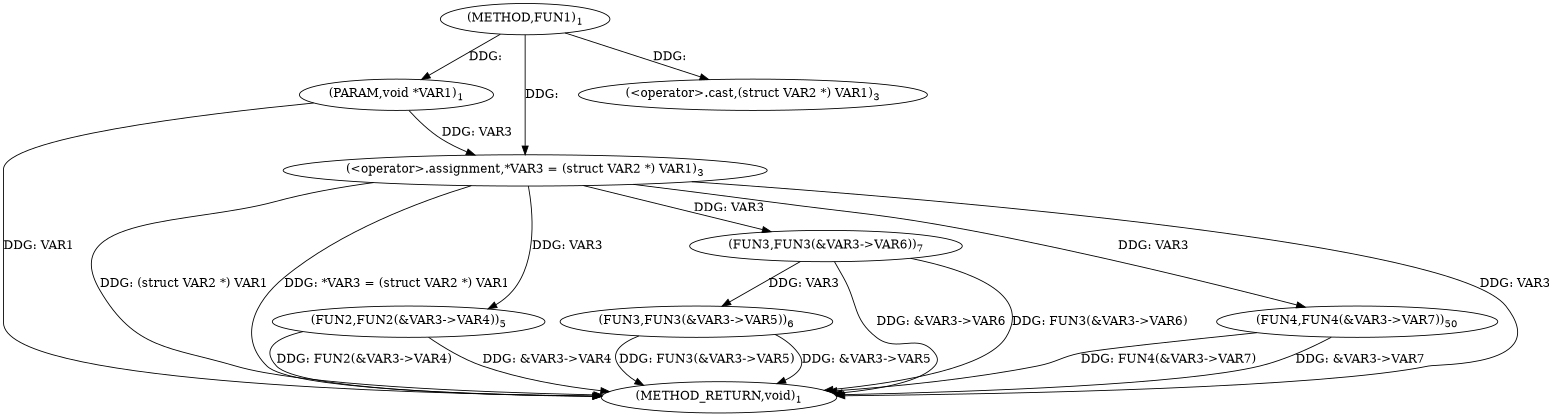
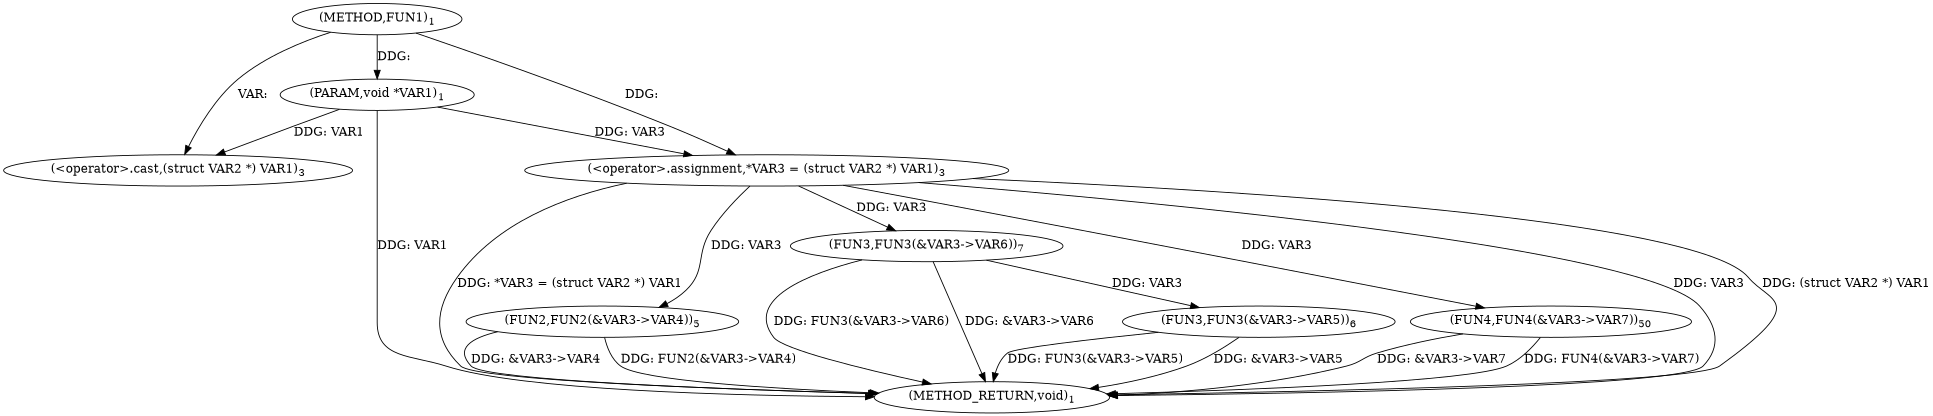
(672, 57) -> (255, 95)
none -> (282, 130)
